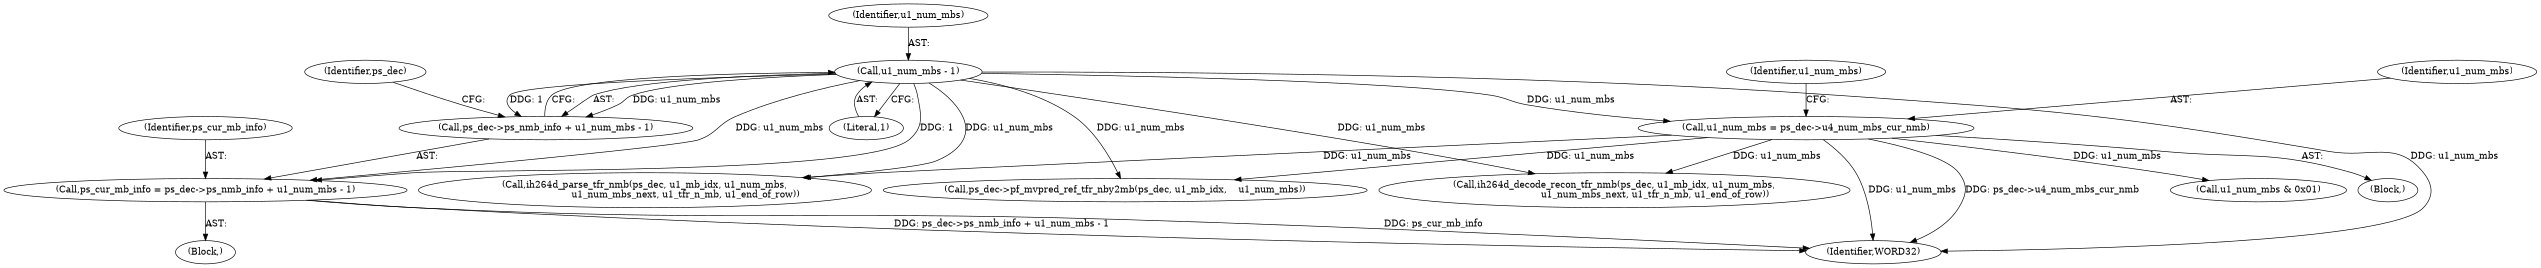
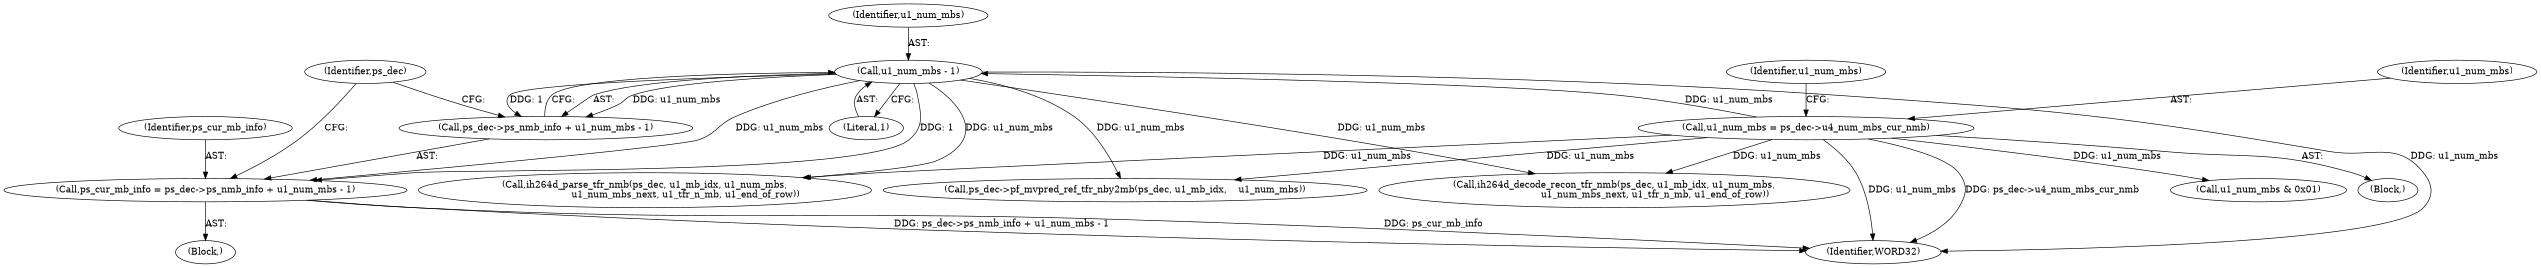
(1324, 83) -> (1373, 83)
none -> (302, 137)
